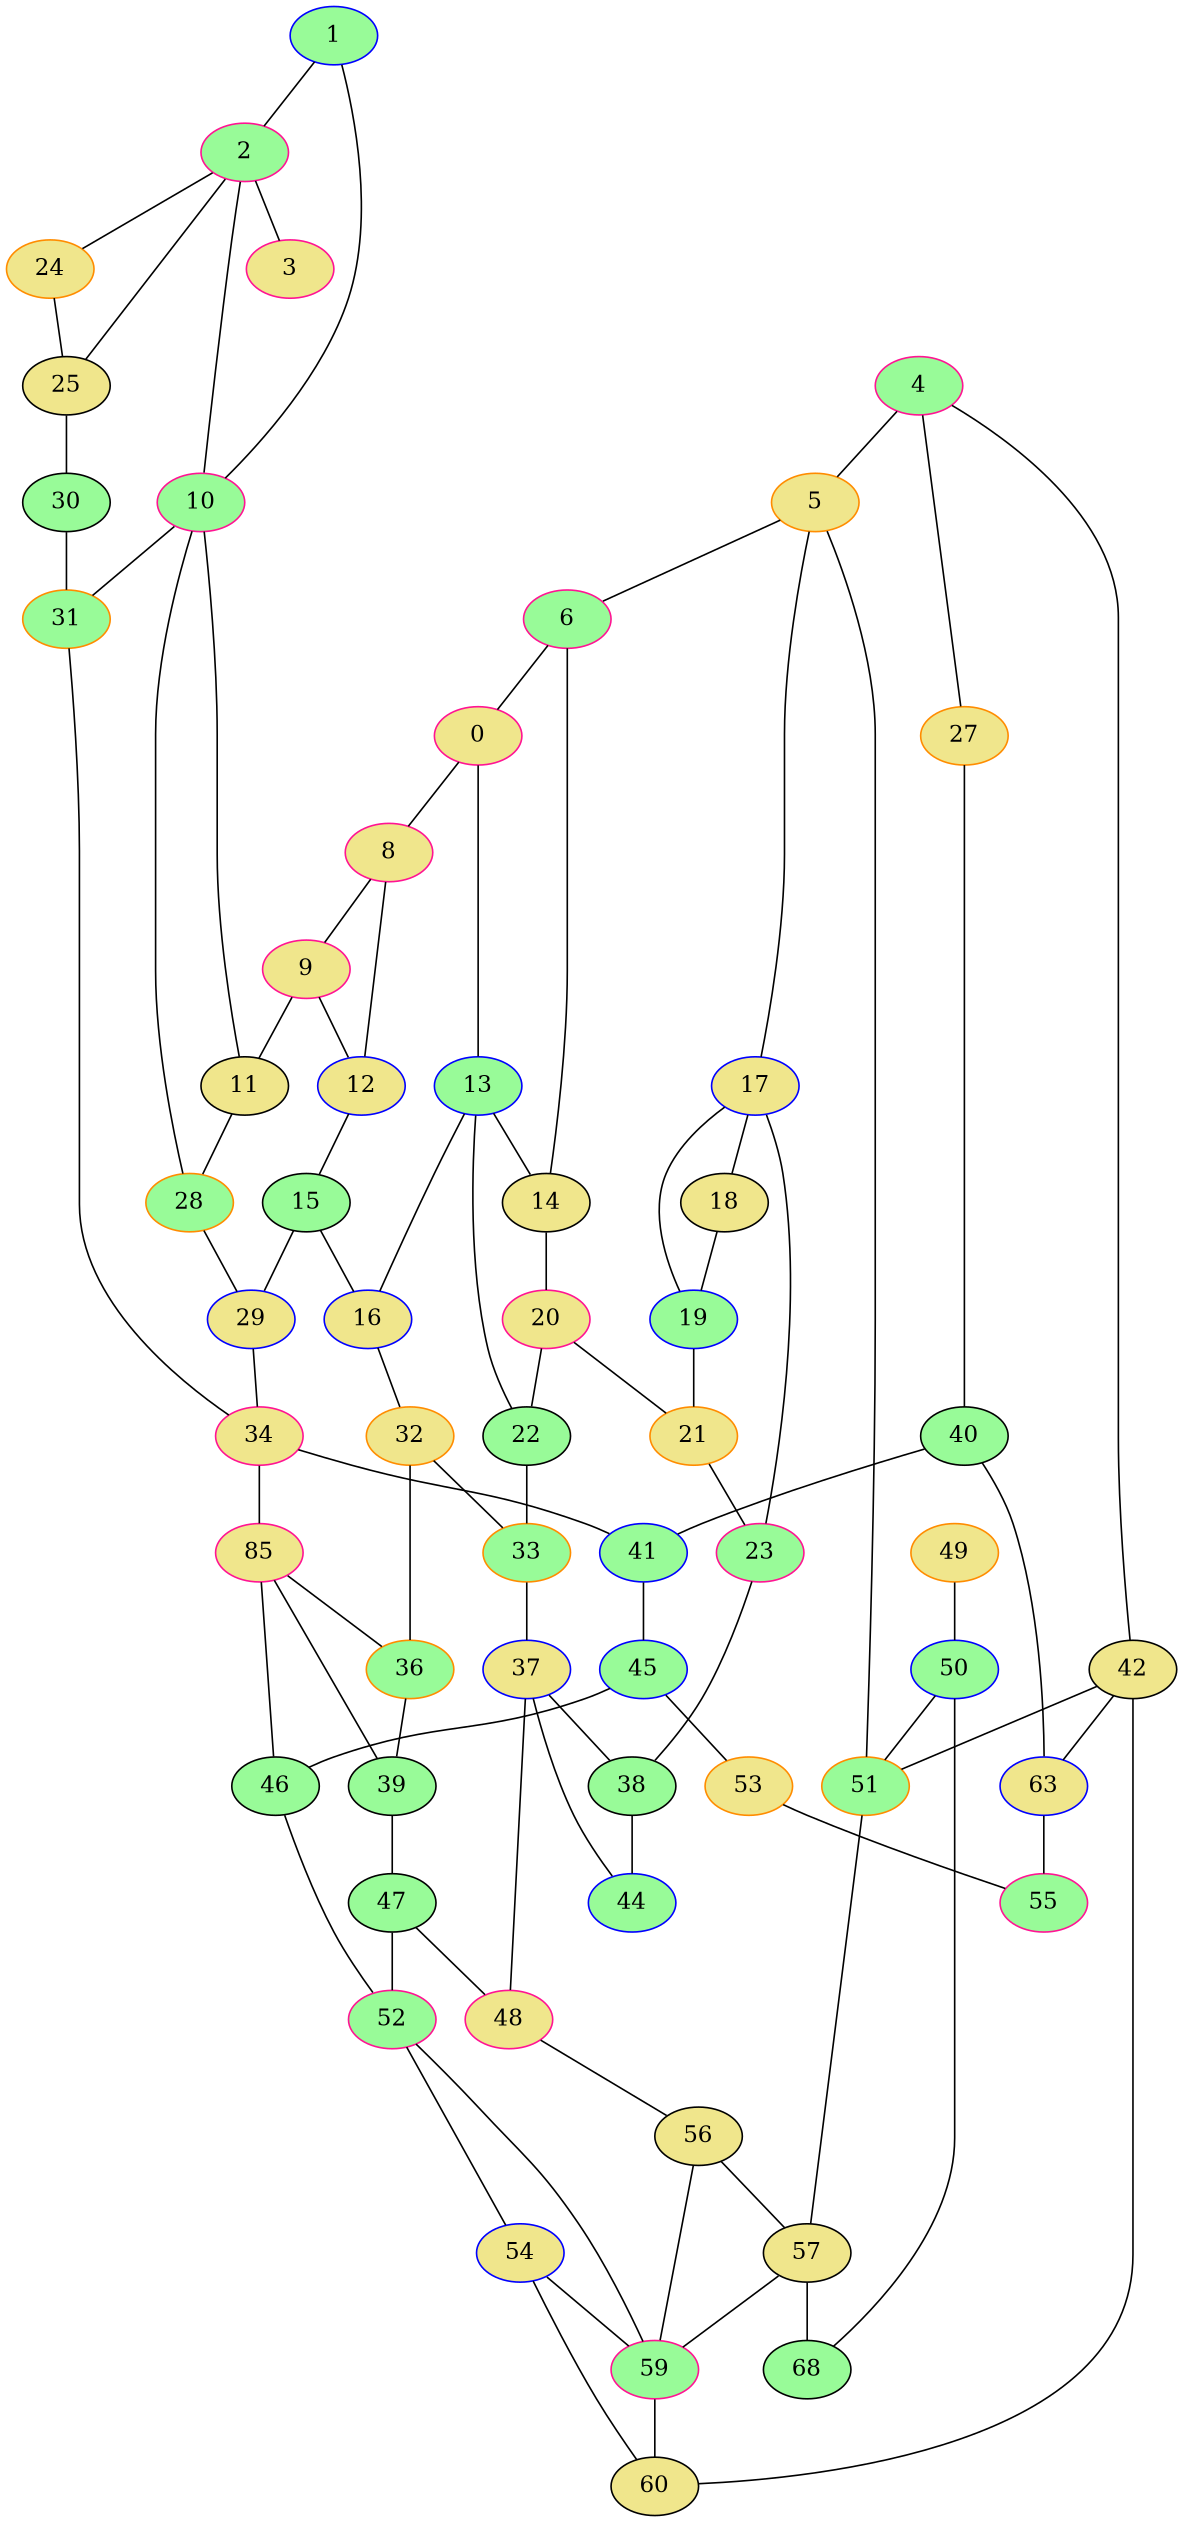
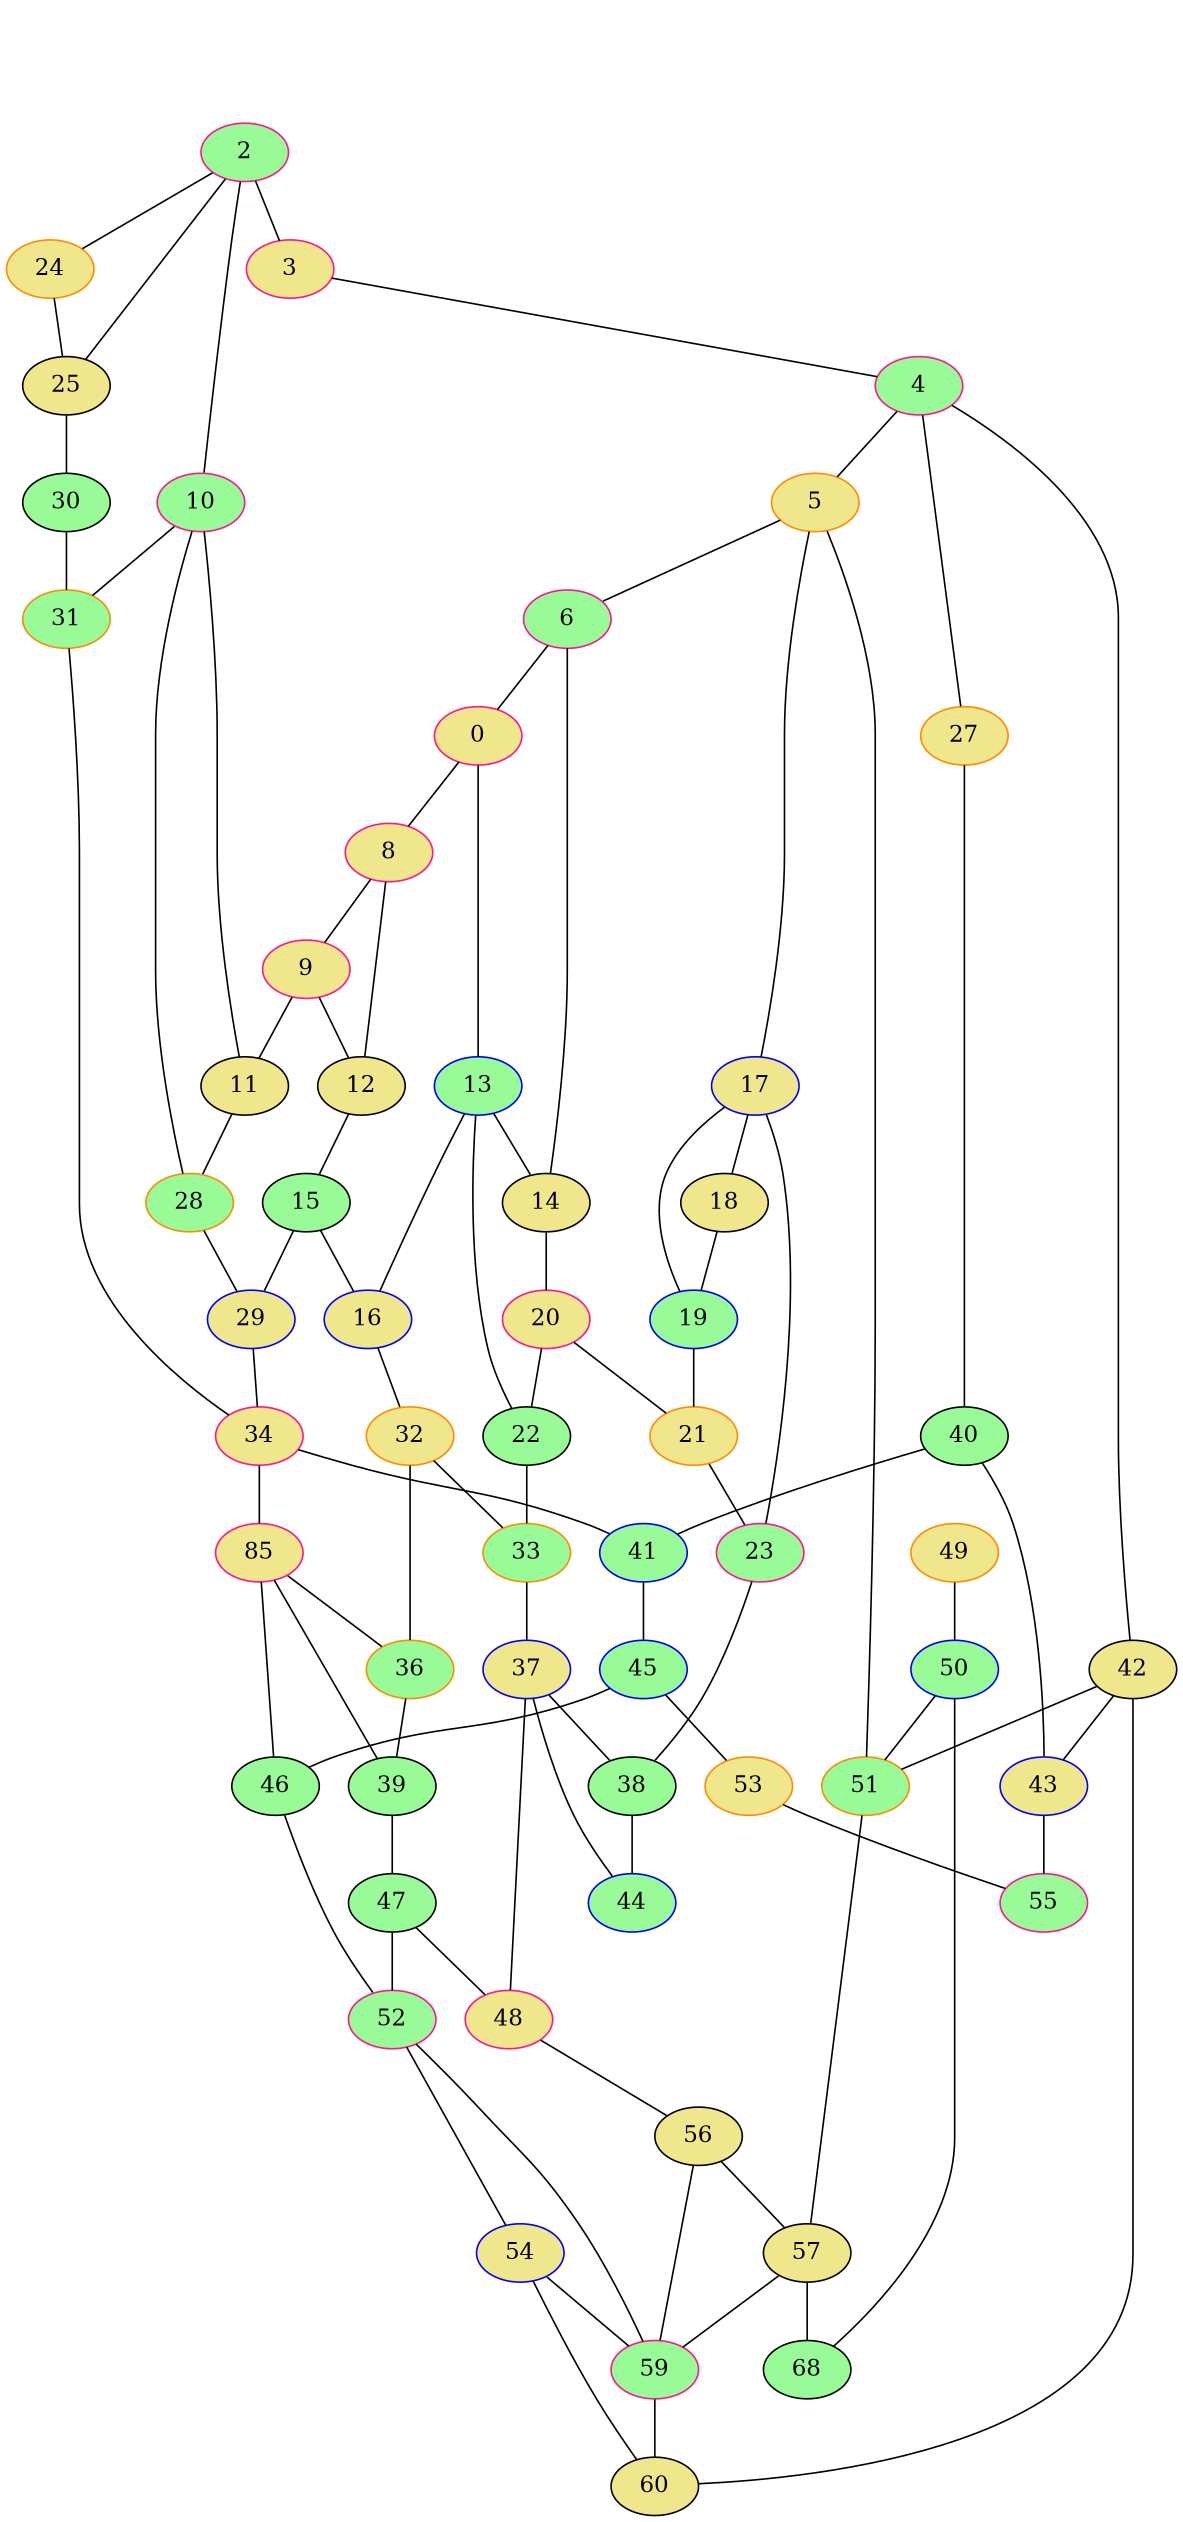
(334, 36) -> none
none -> (605, 327)
(361, 1086) -> (361, 1086)
(1044, 1786) -> (1044, 1786)
